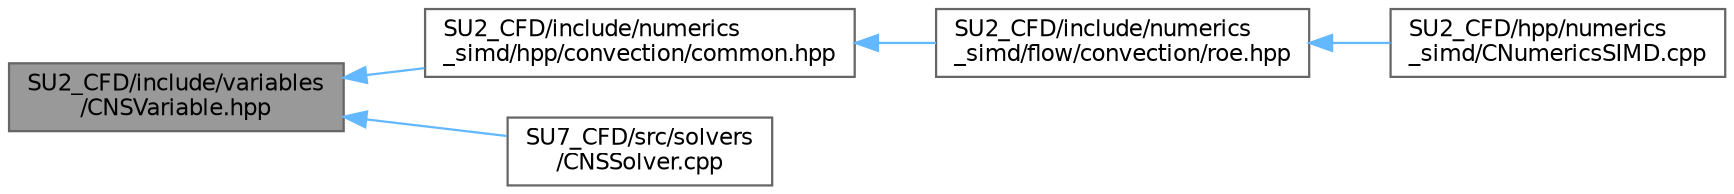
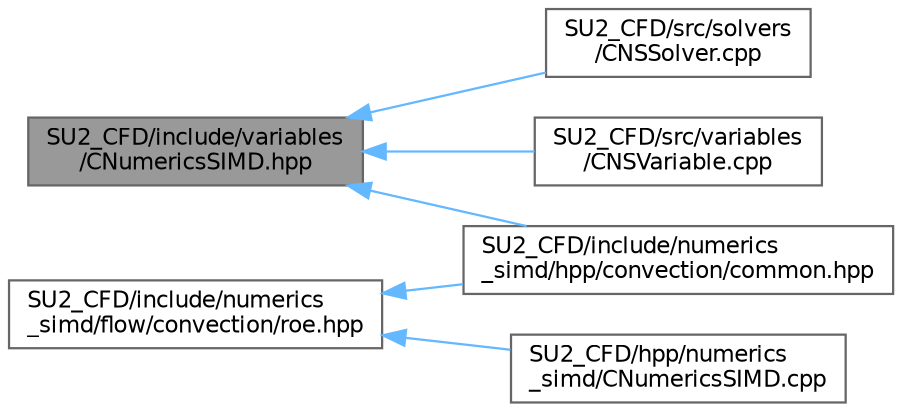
(907, 43) -> (434, 287)
(176, 97) -> (196, 151)
(640, 151) -> (678, 43)
none -> (678, 151)
